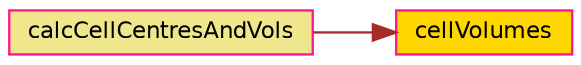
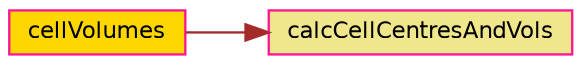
(343, 32) -> (216, 32)
